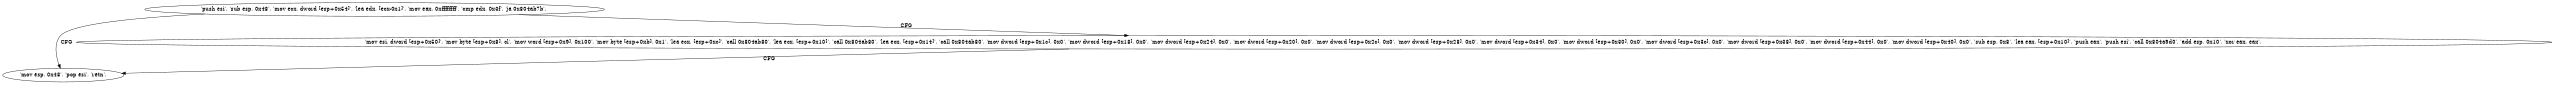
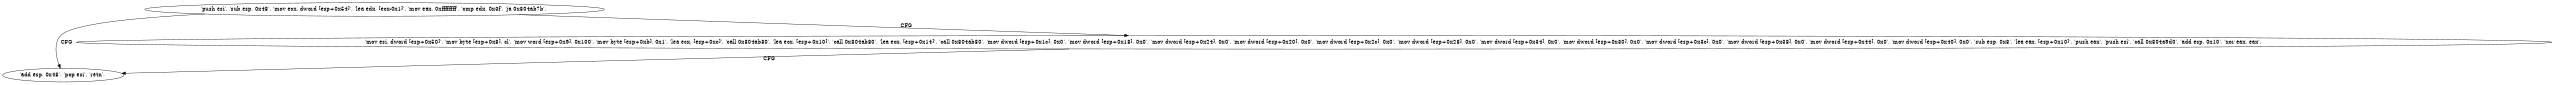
(63, 75) -> (63, 75)
